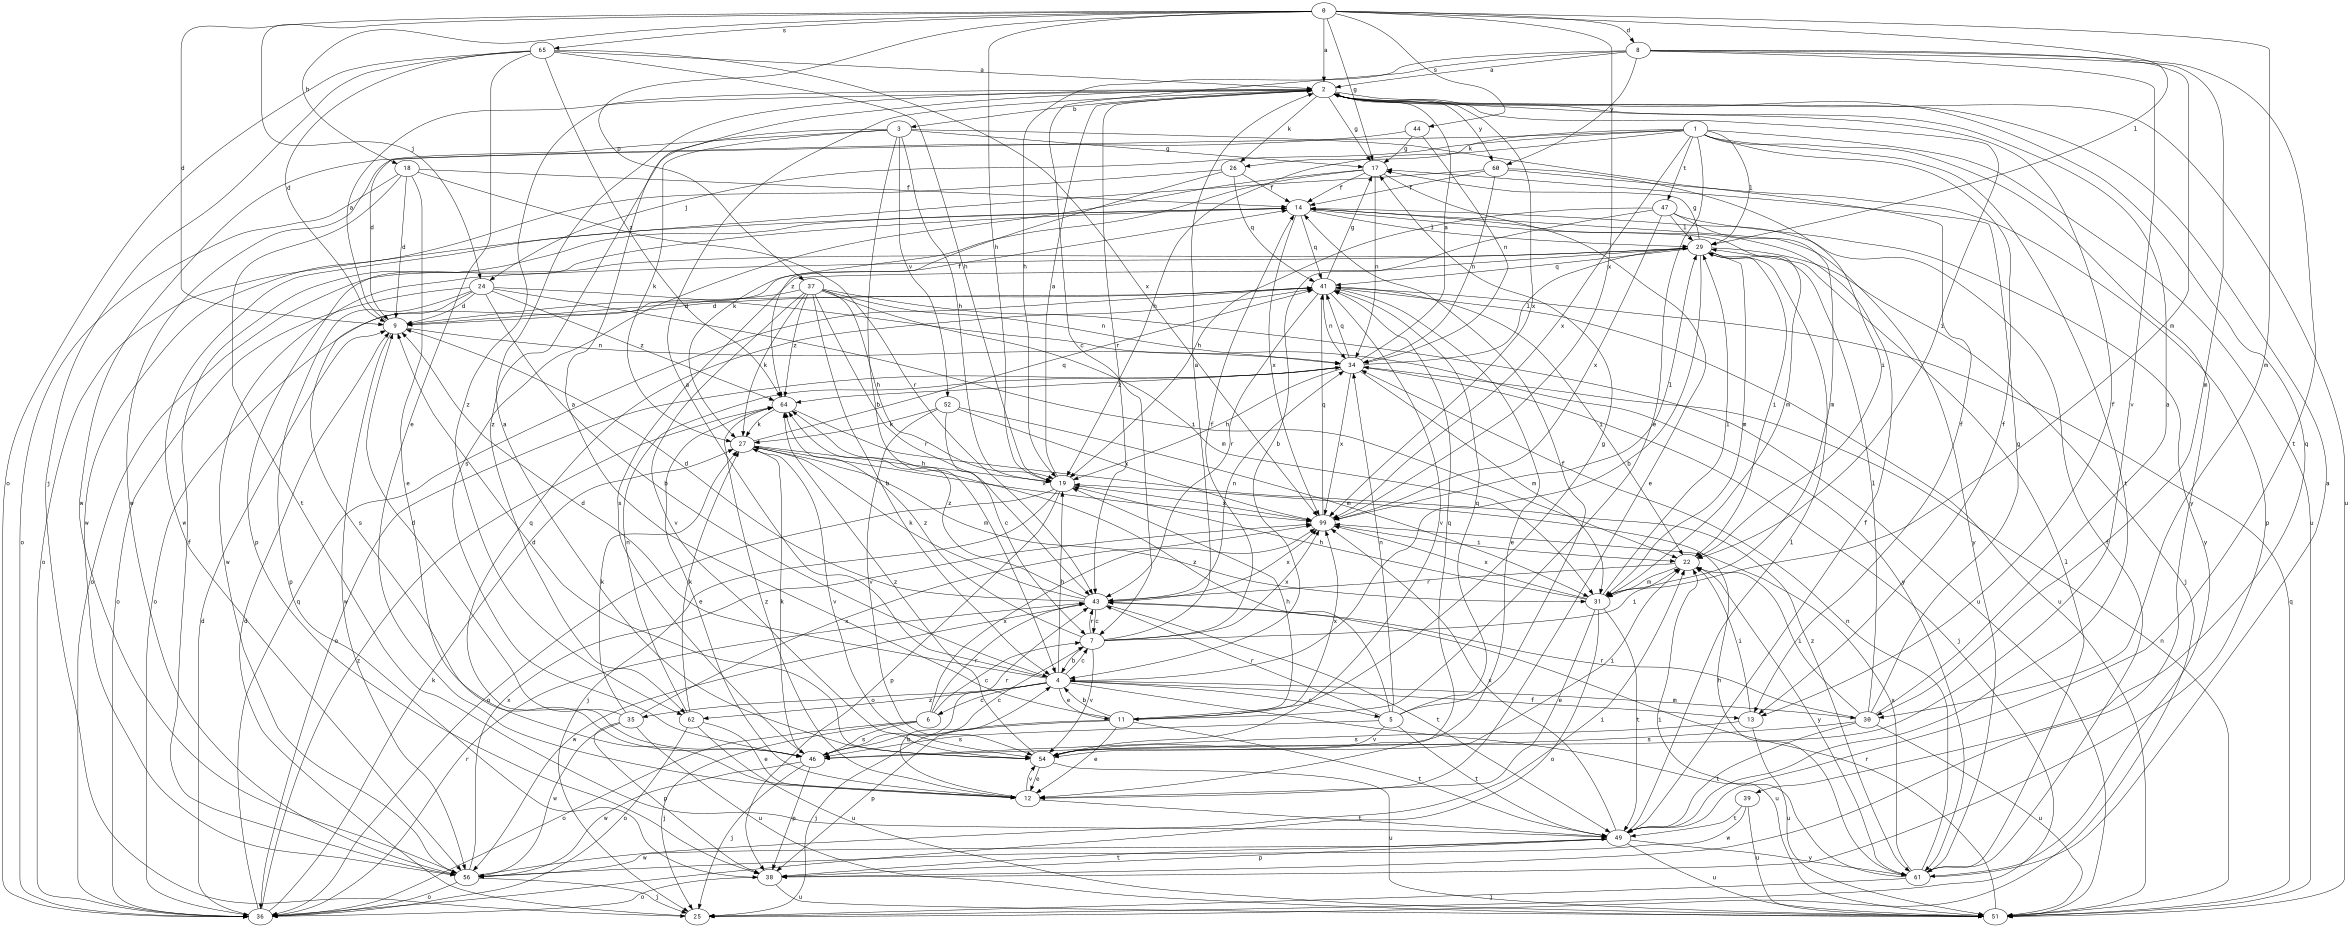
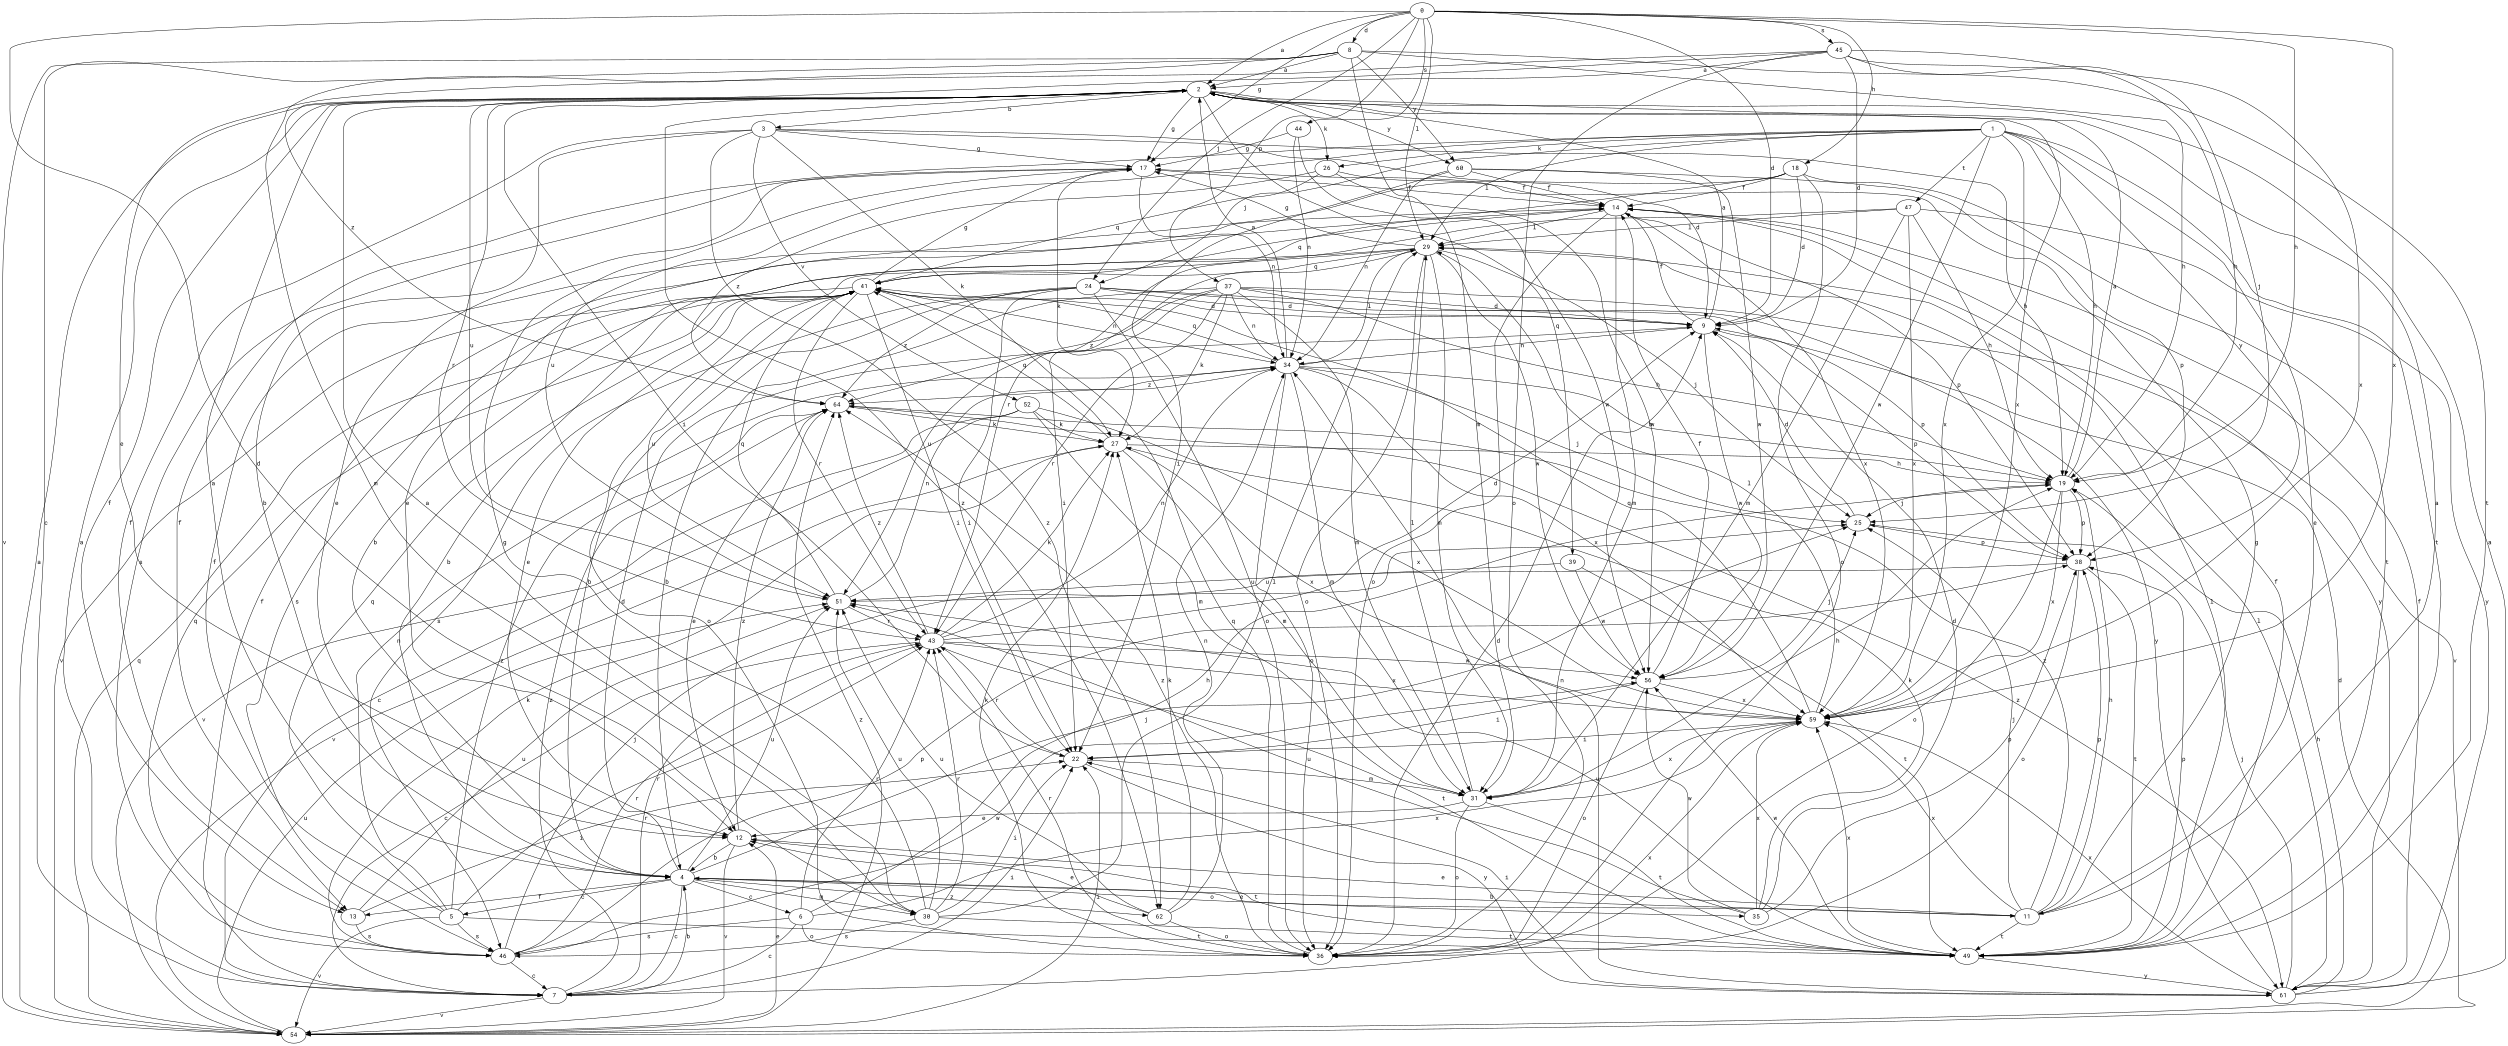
(542, 50) -> (1839, 50)
(2266, 365) -> (259, 464)
none -> (1884, 428)
none -> (1597, 478)
(1323, 523) -> (1813, 720)
none -> (1966, 542)
